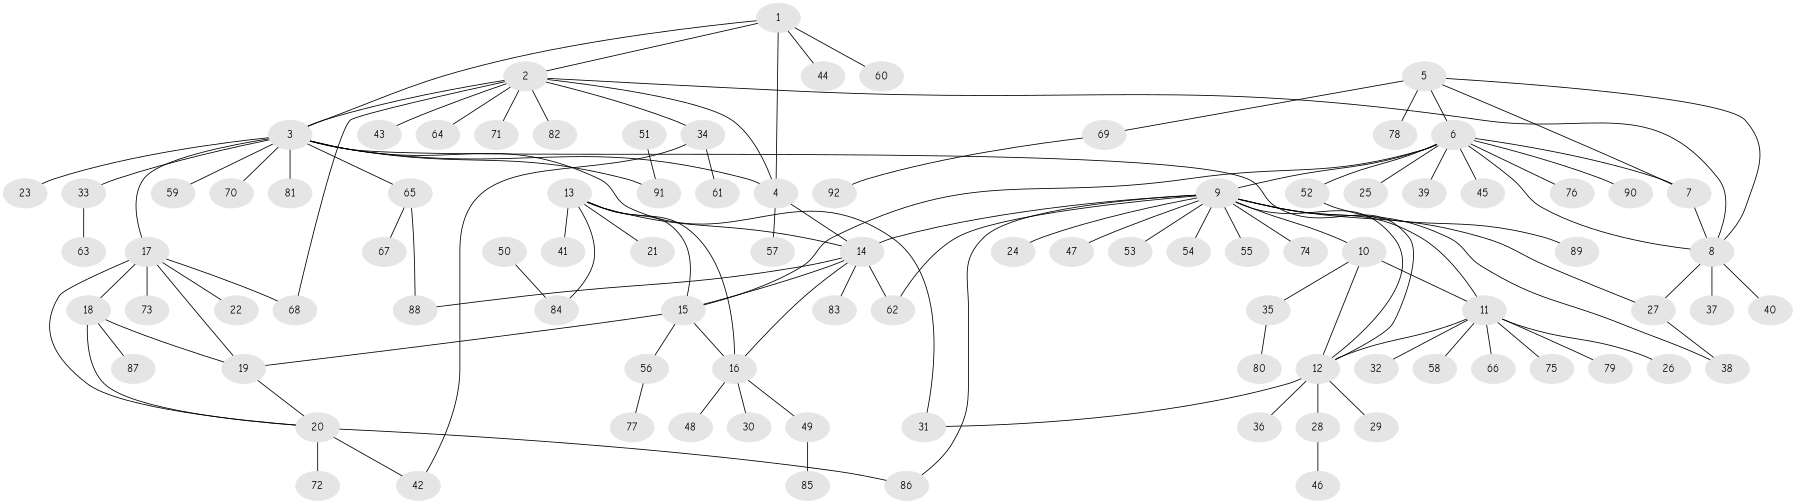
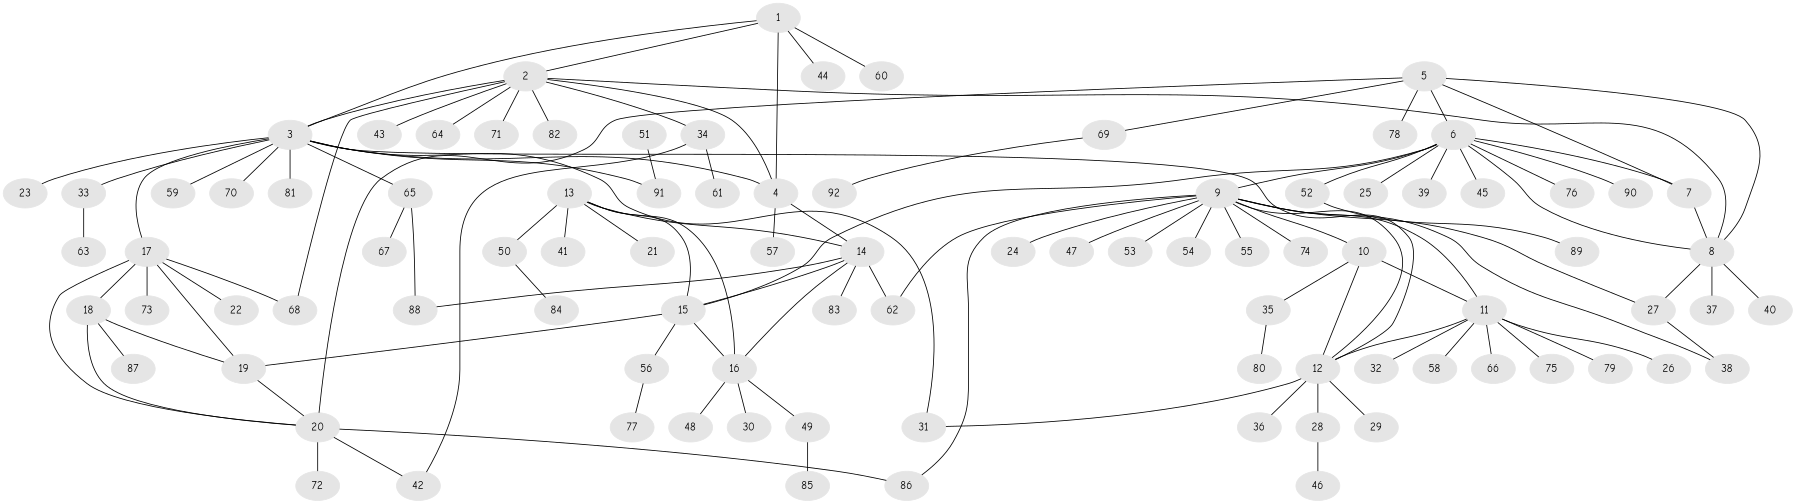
none -> (759, 106)
(1036, 210) -> none
(594, 255) -> (537, 223)
